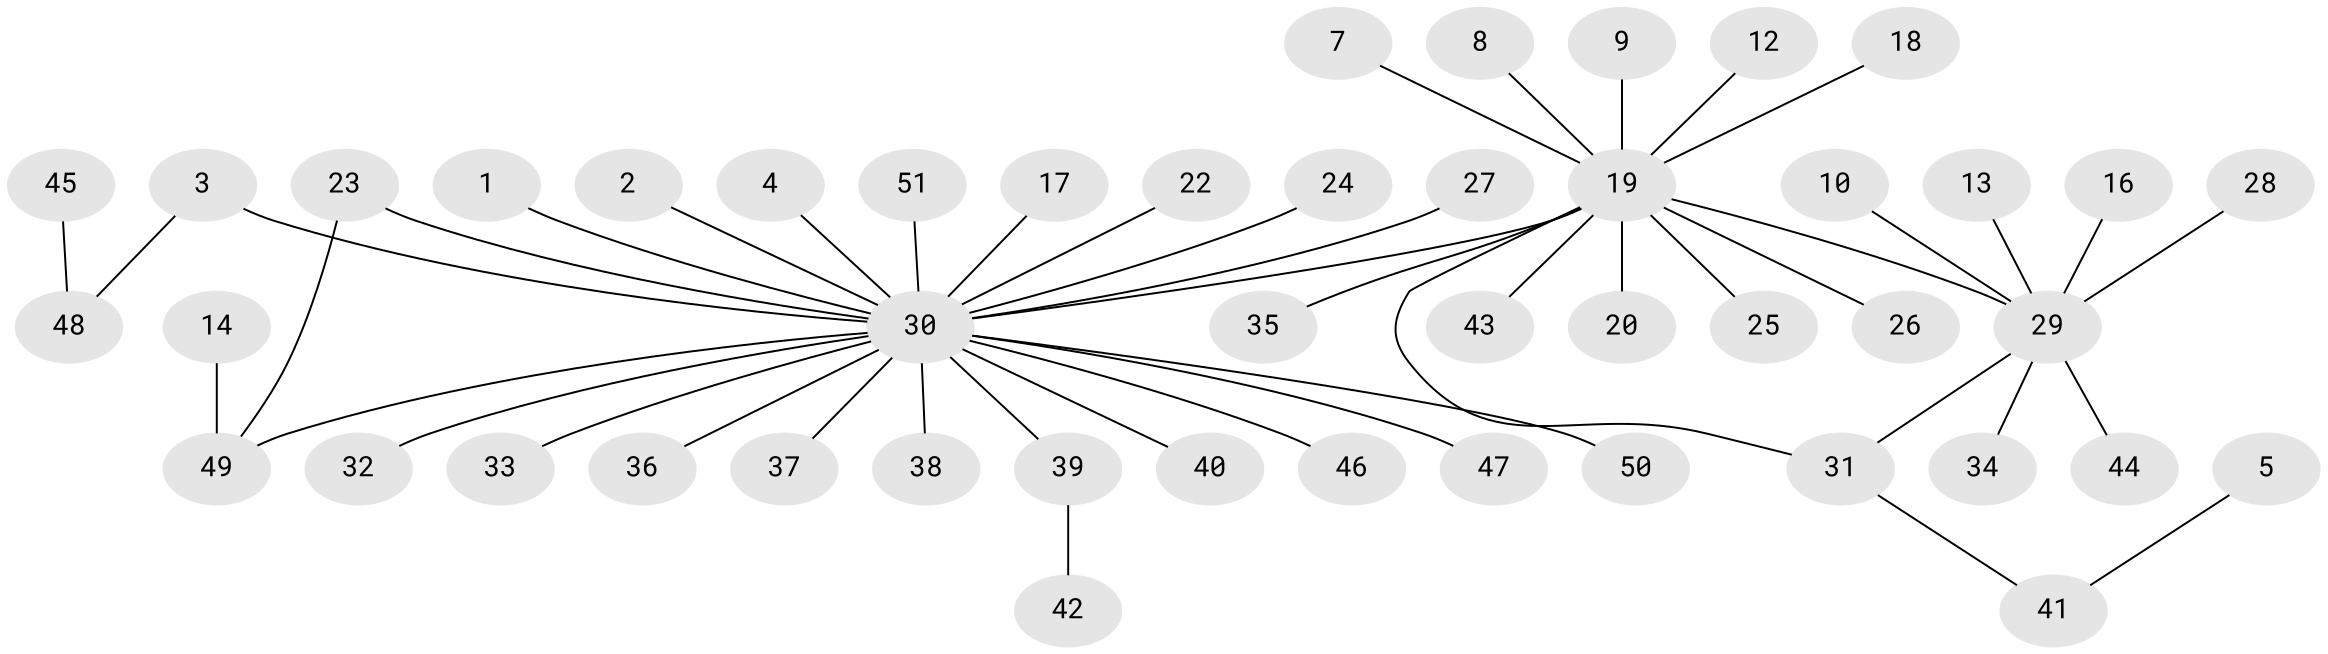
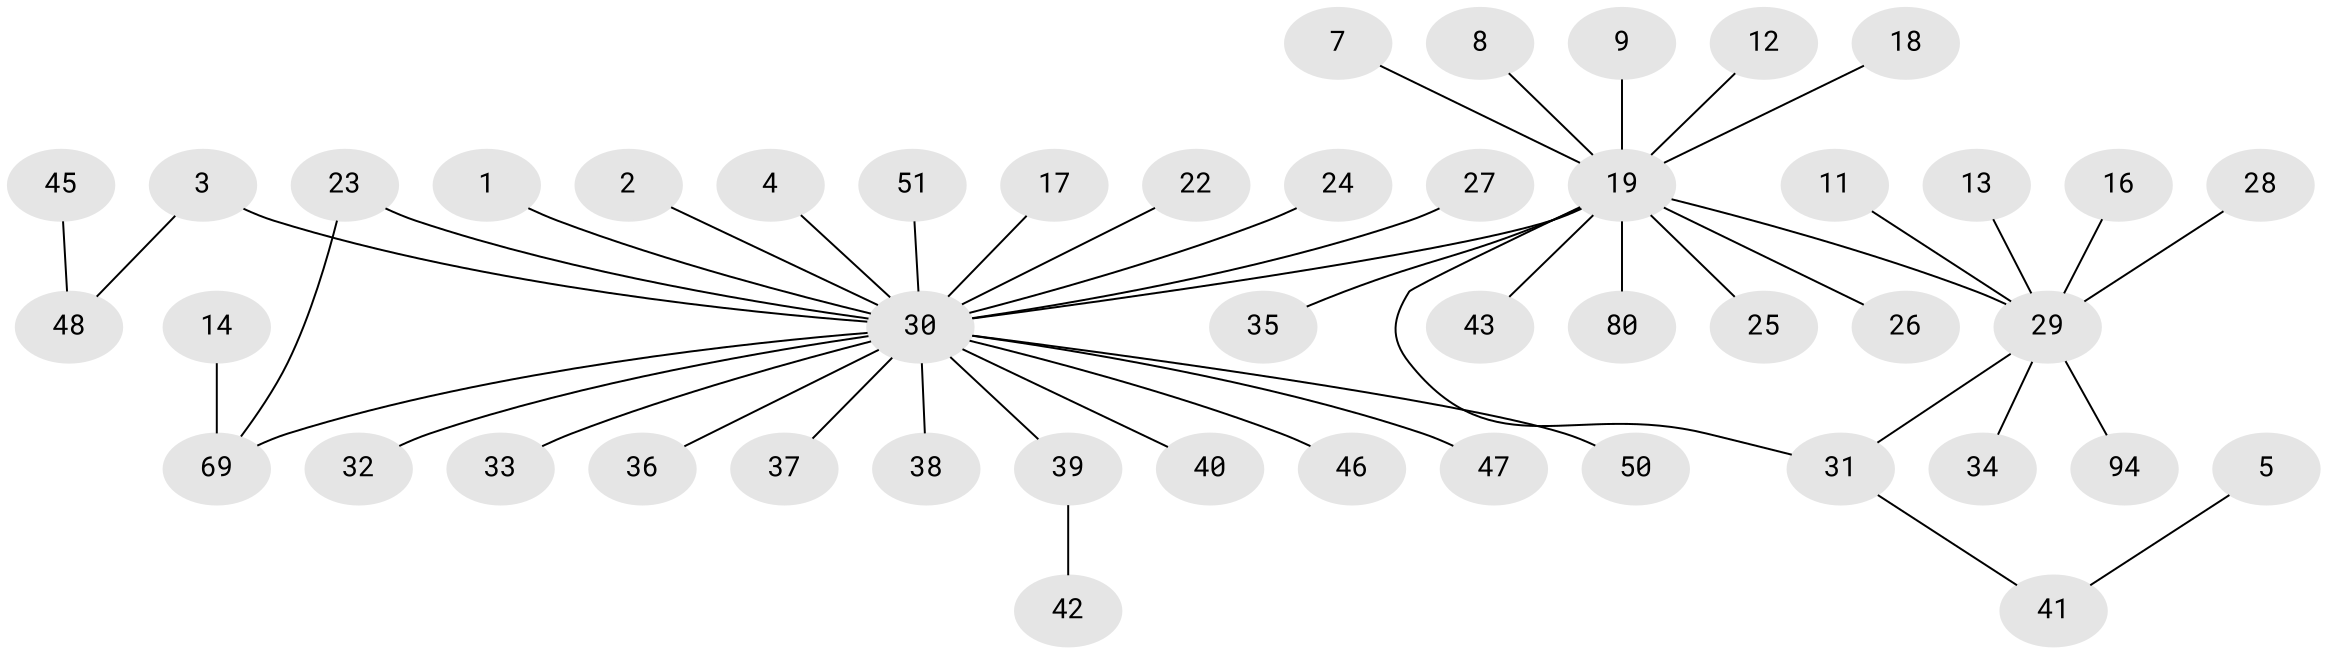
(1835, 185) -> (1835, 185)
(1622, 327) -> (1622, 327)
(217, 469) -> (217, 469)
(2125, 469) -> (2125, 469)
